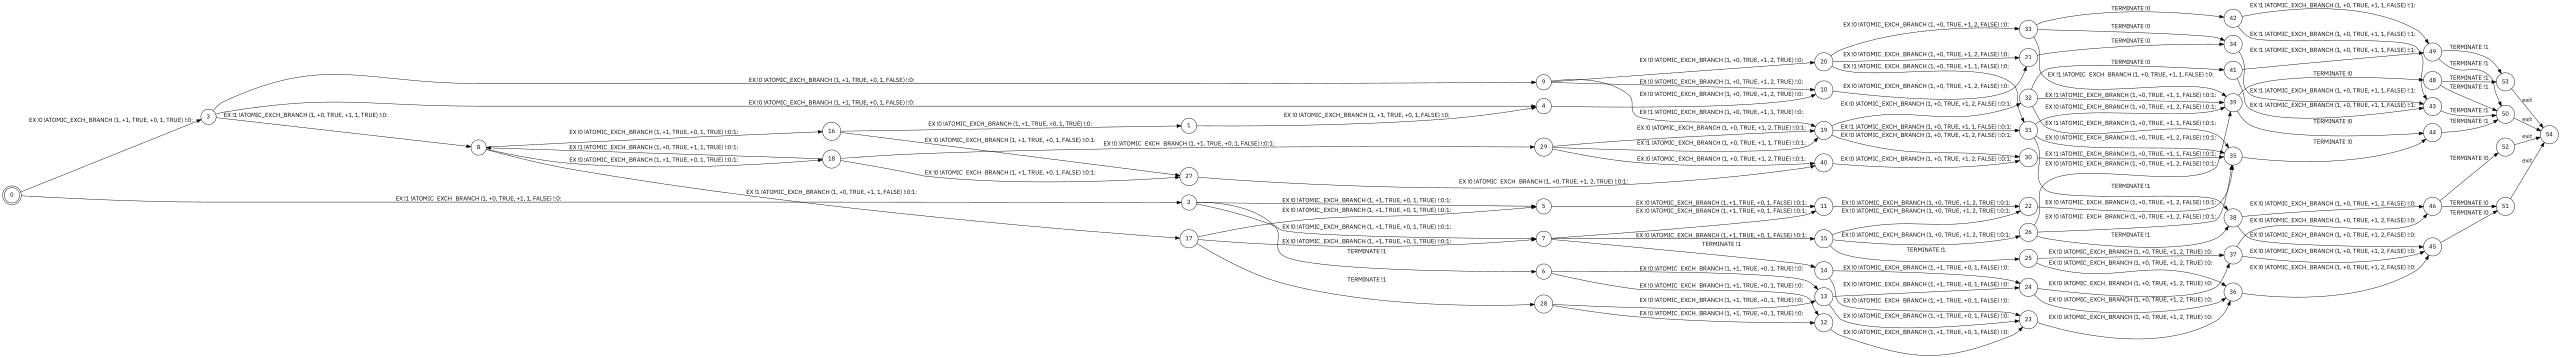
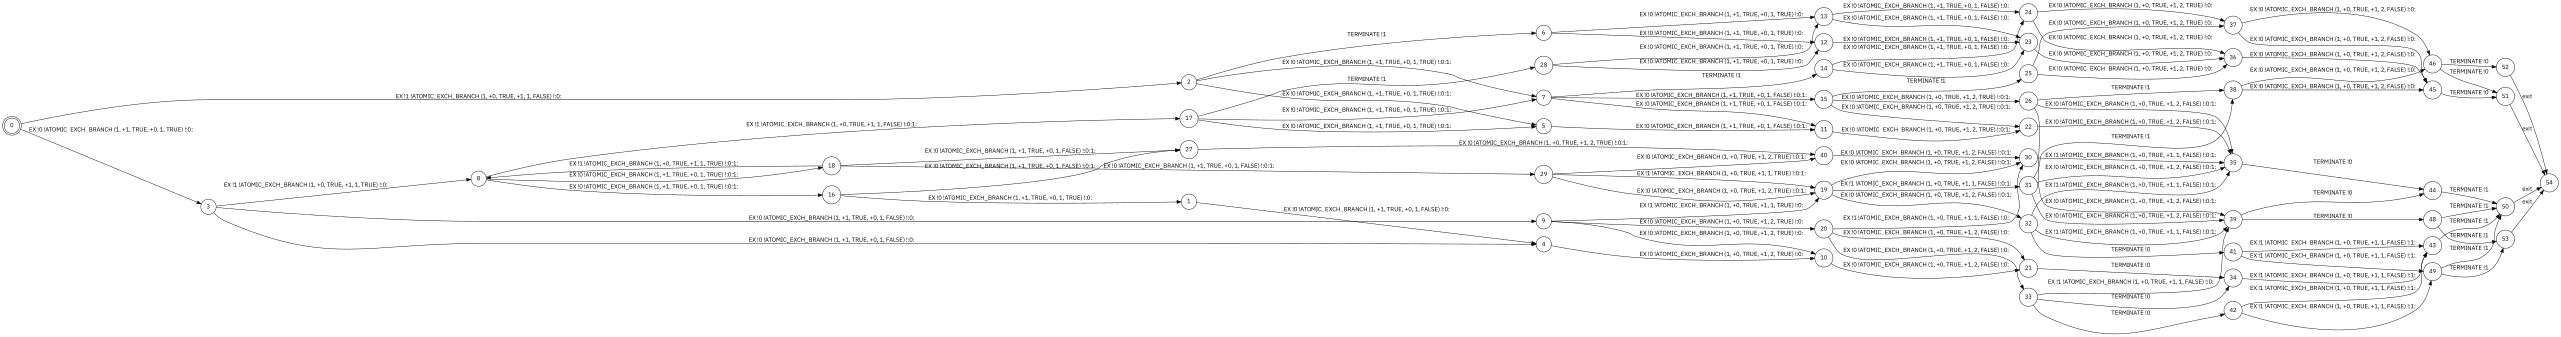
(1941, 71) -> (1950, 227)
